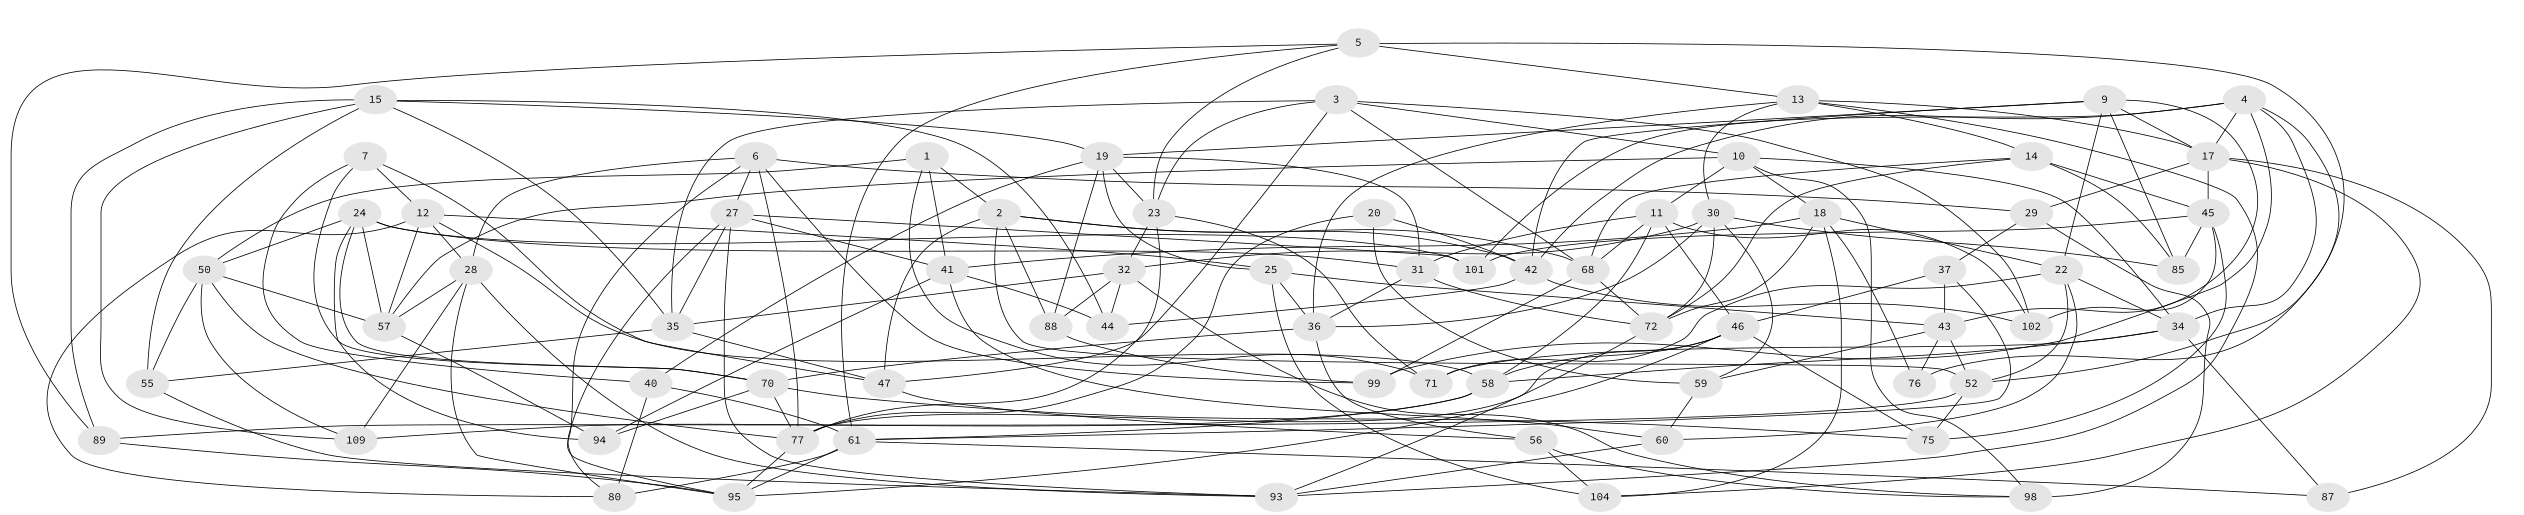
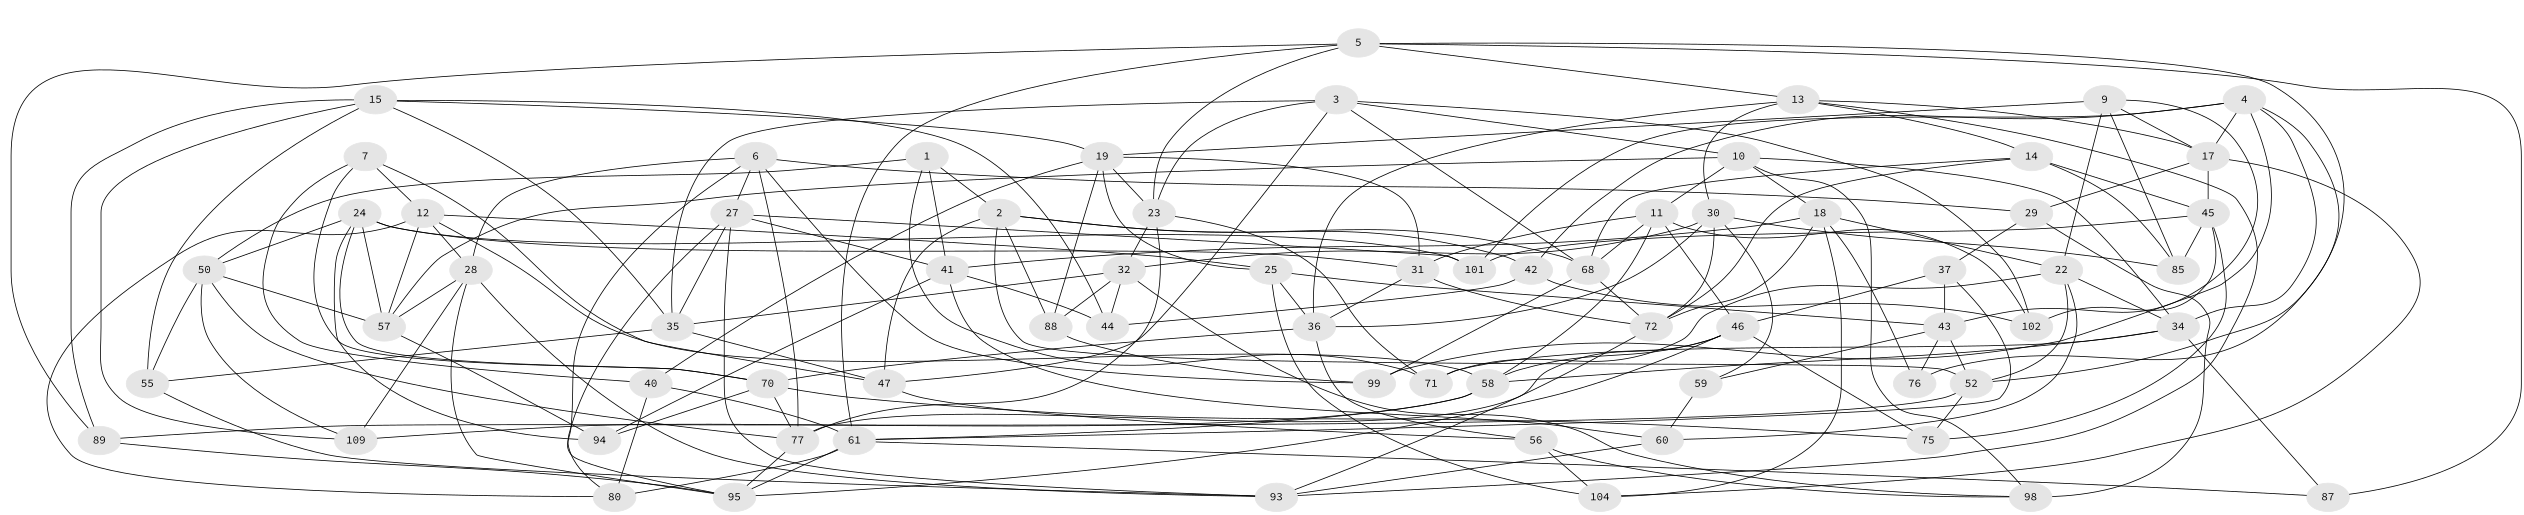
(1659, 130) -> none
(1374, 213) -> none
(2487, 280) -> (2195, 73)
